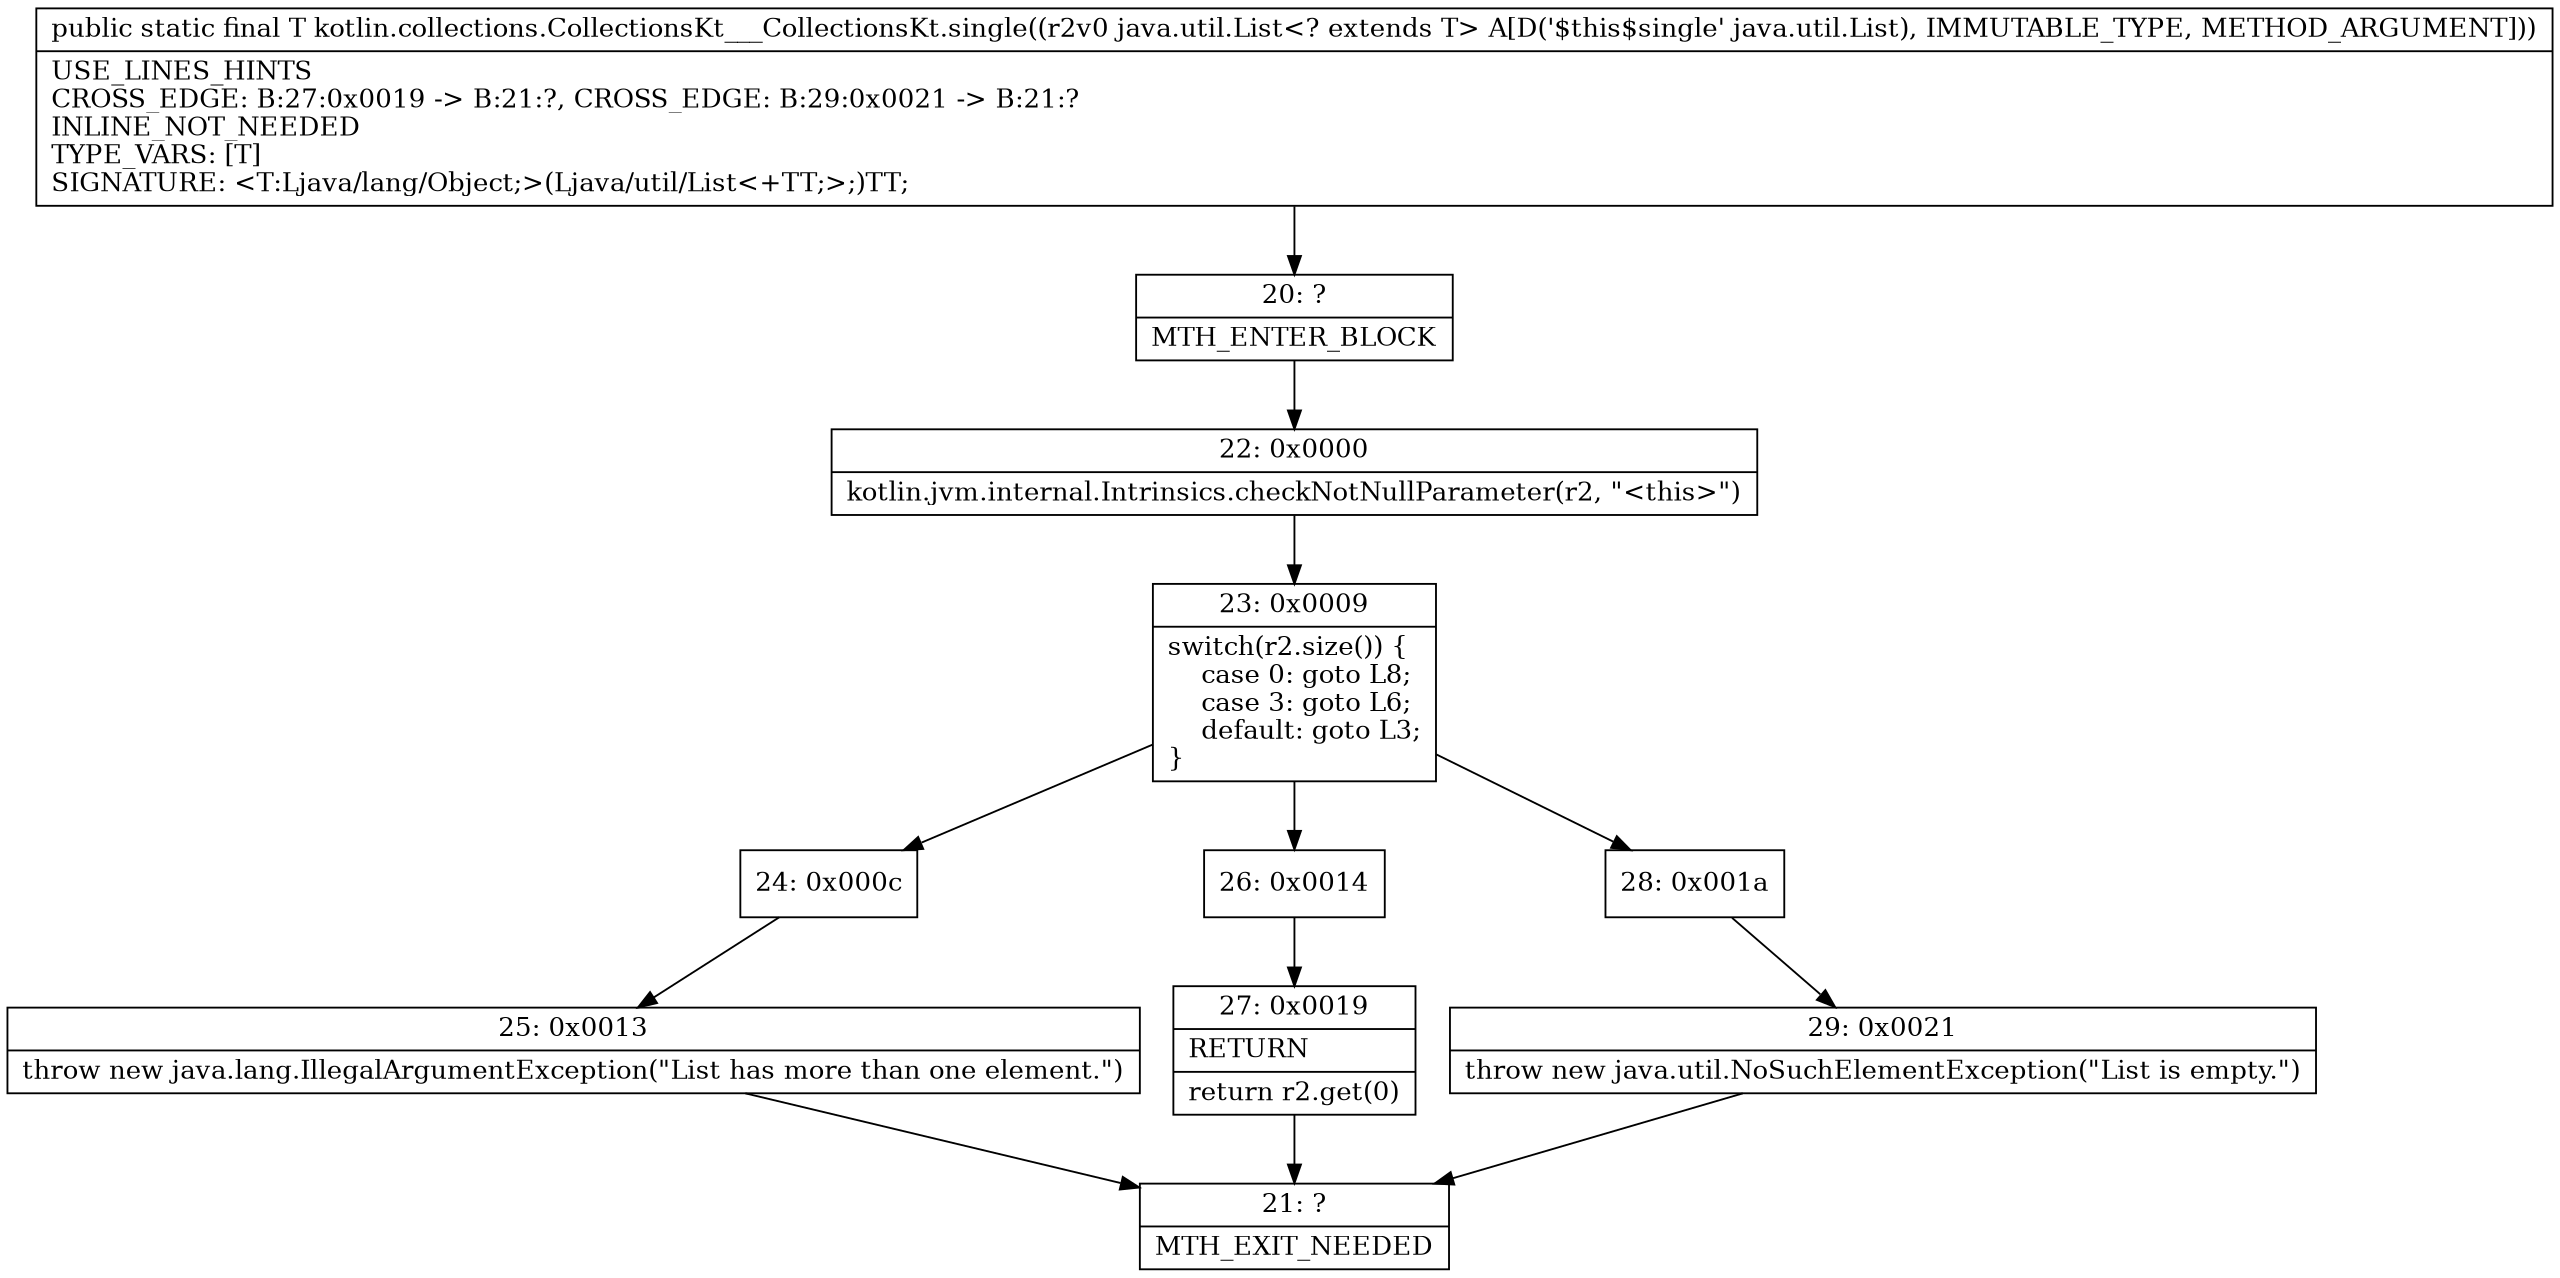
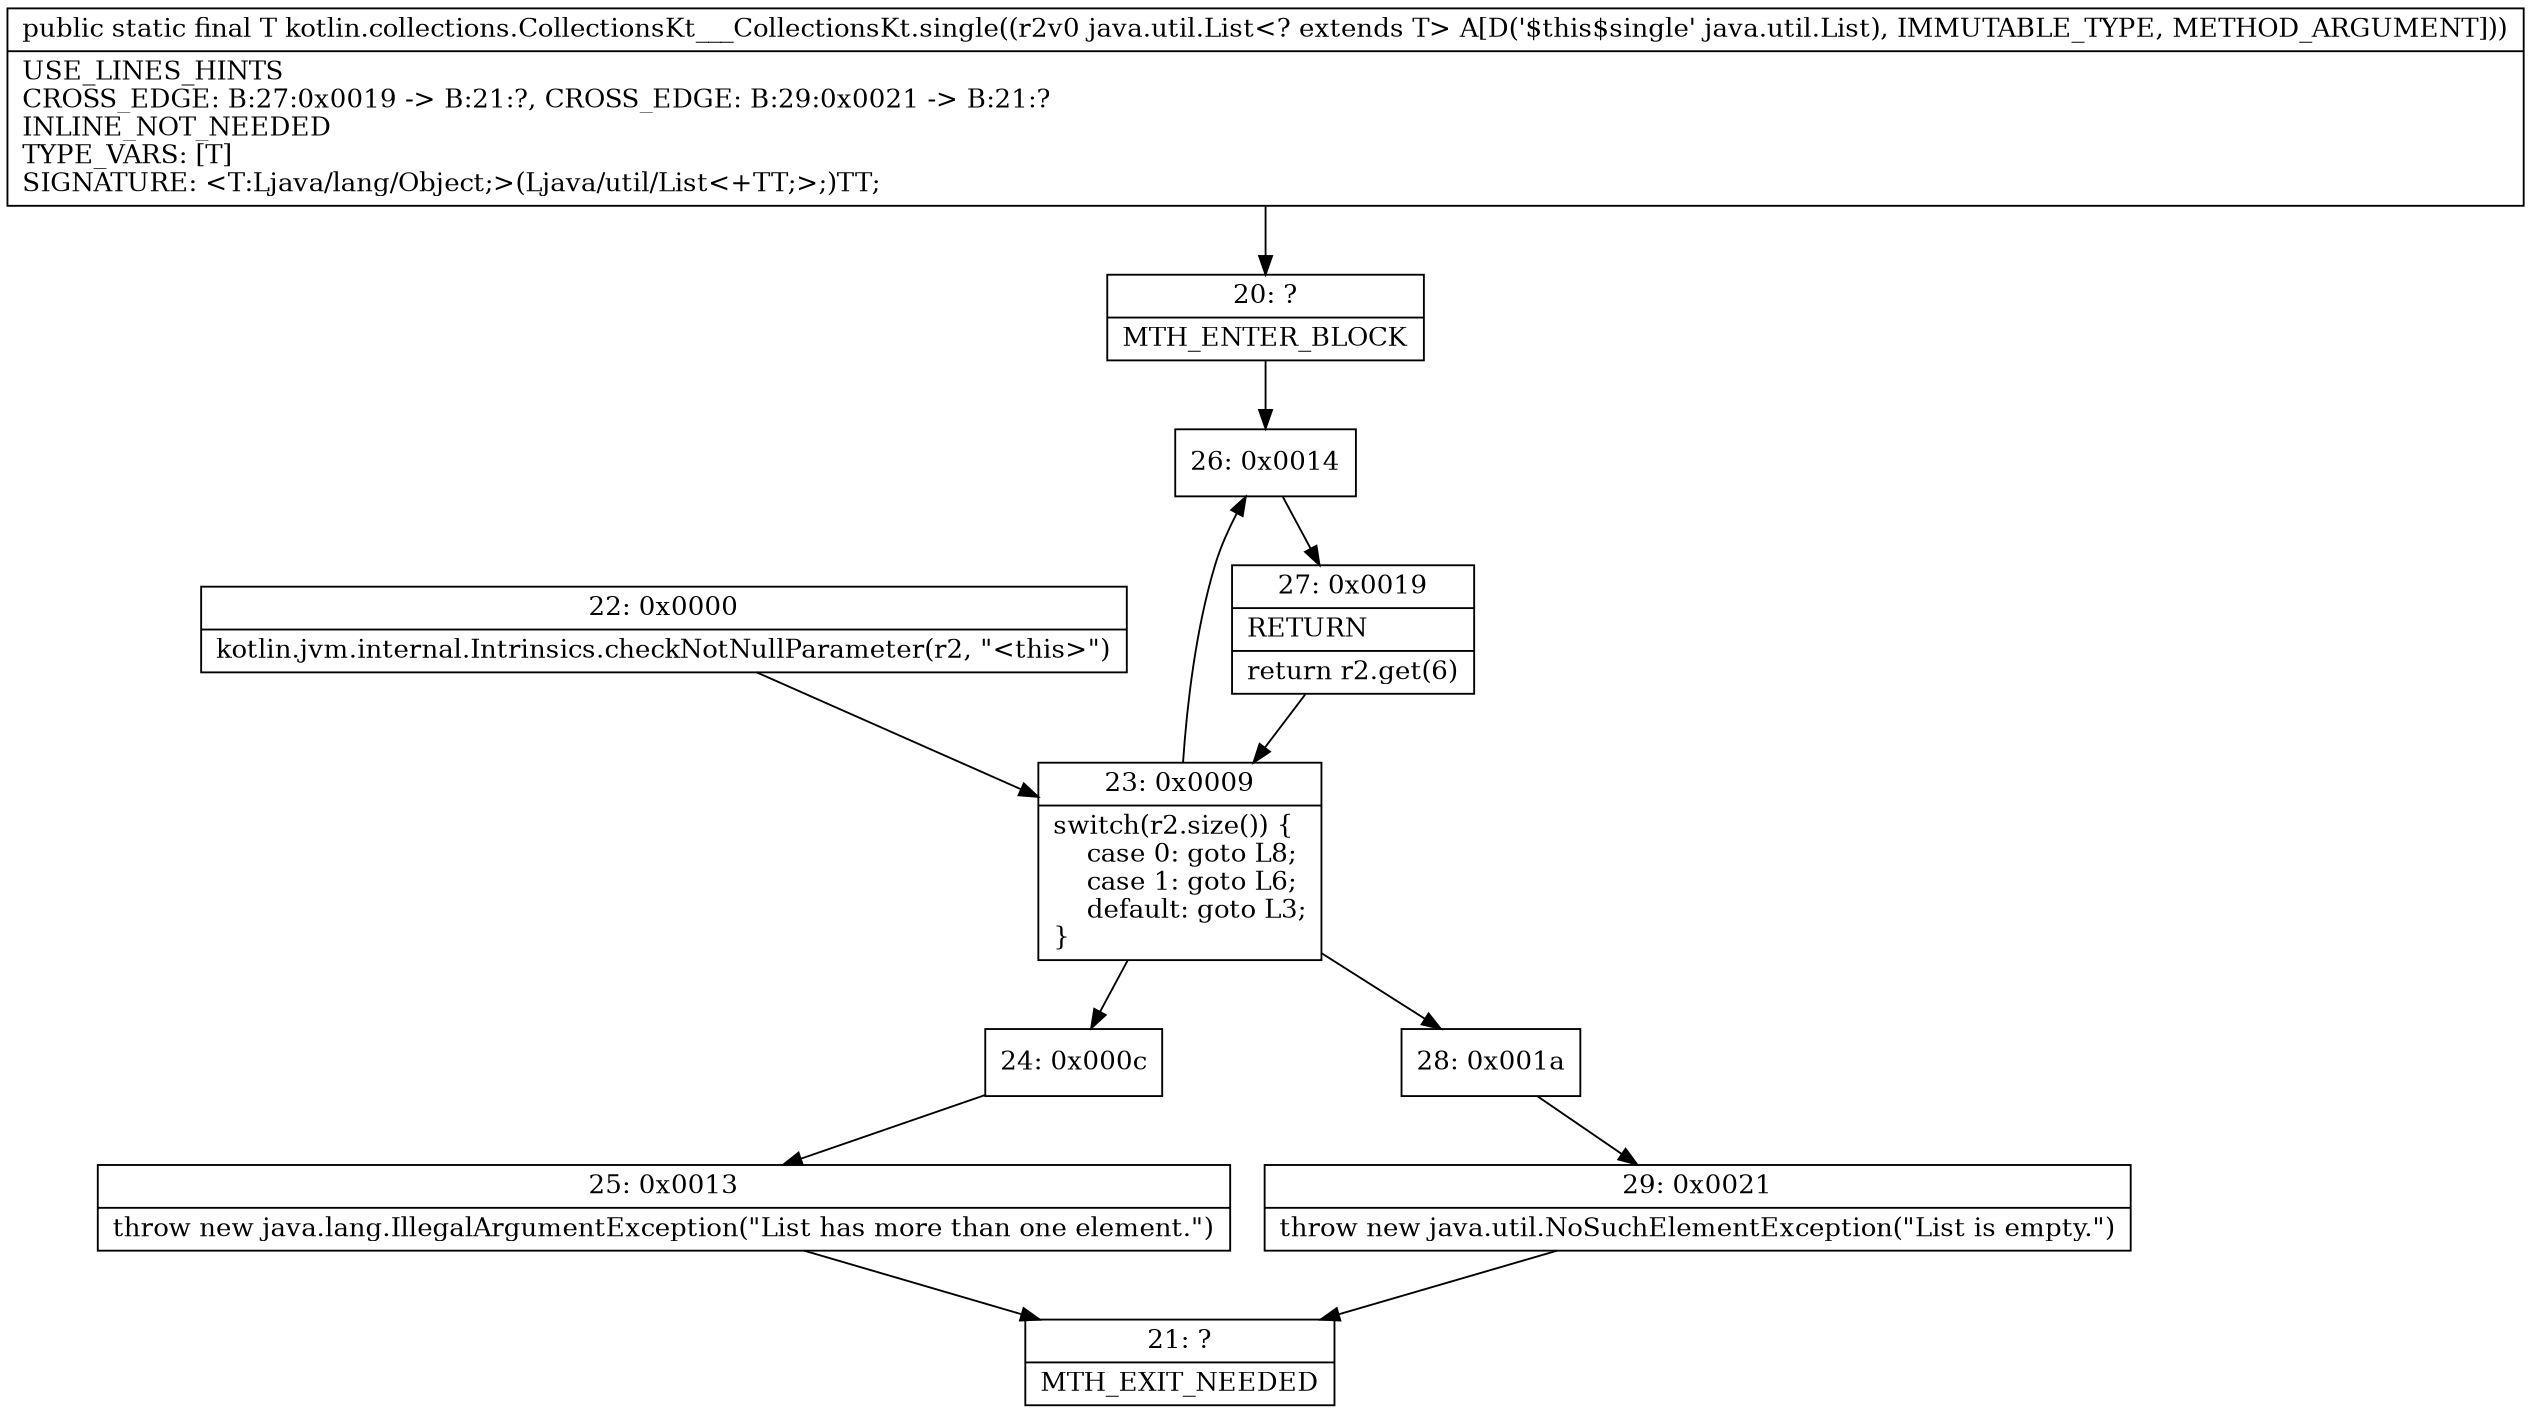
(1294, 385) -> (1266, 385)
(1290, 703) -> (1175, 882)
(1294, 1092) -> (1353, 671)
(1294, 1140) -> (1285, 721)
